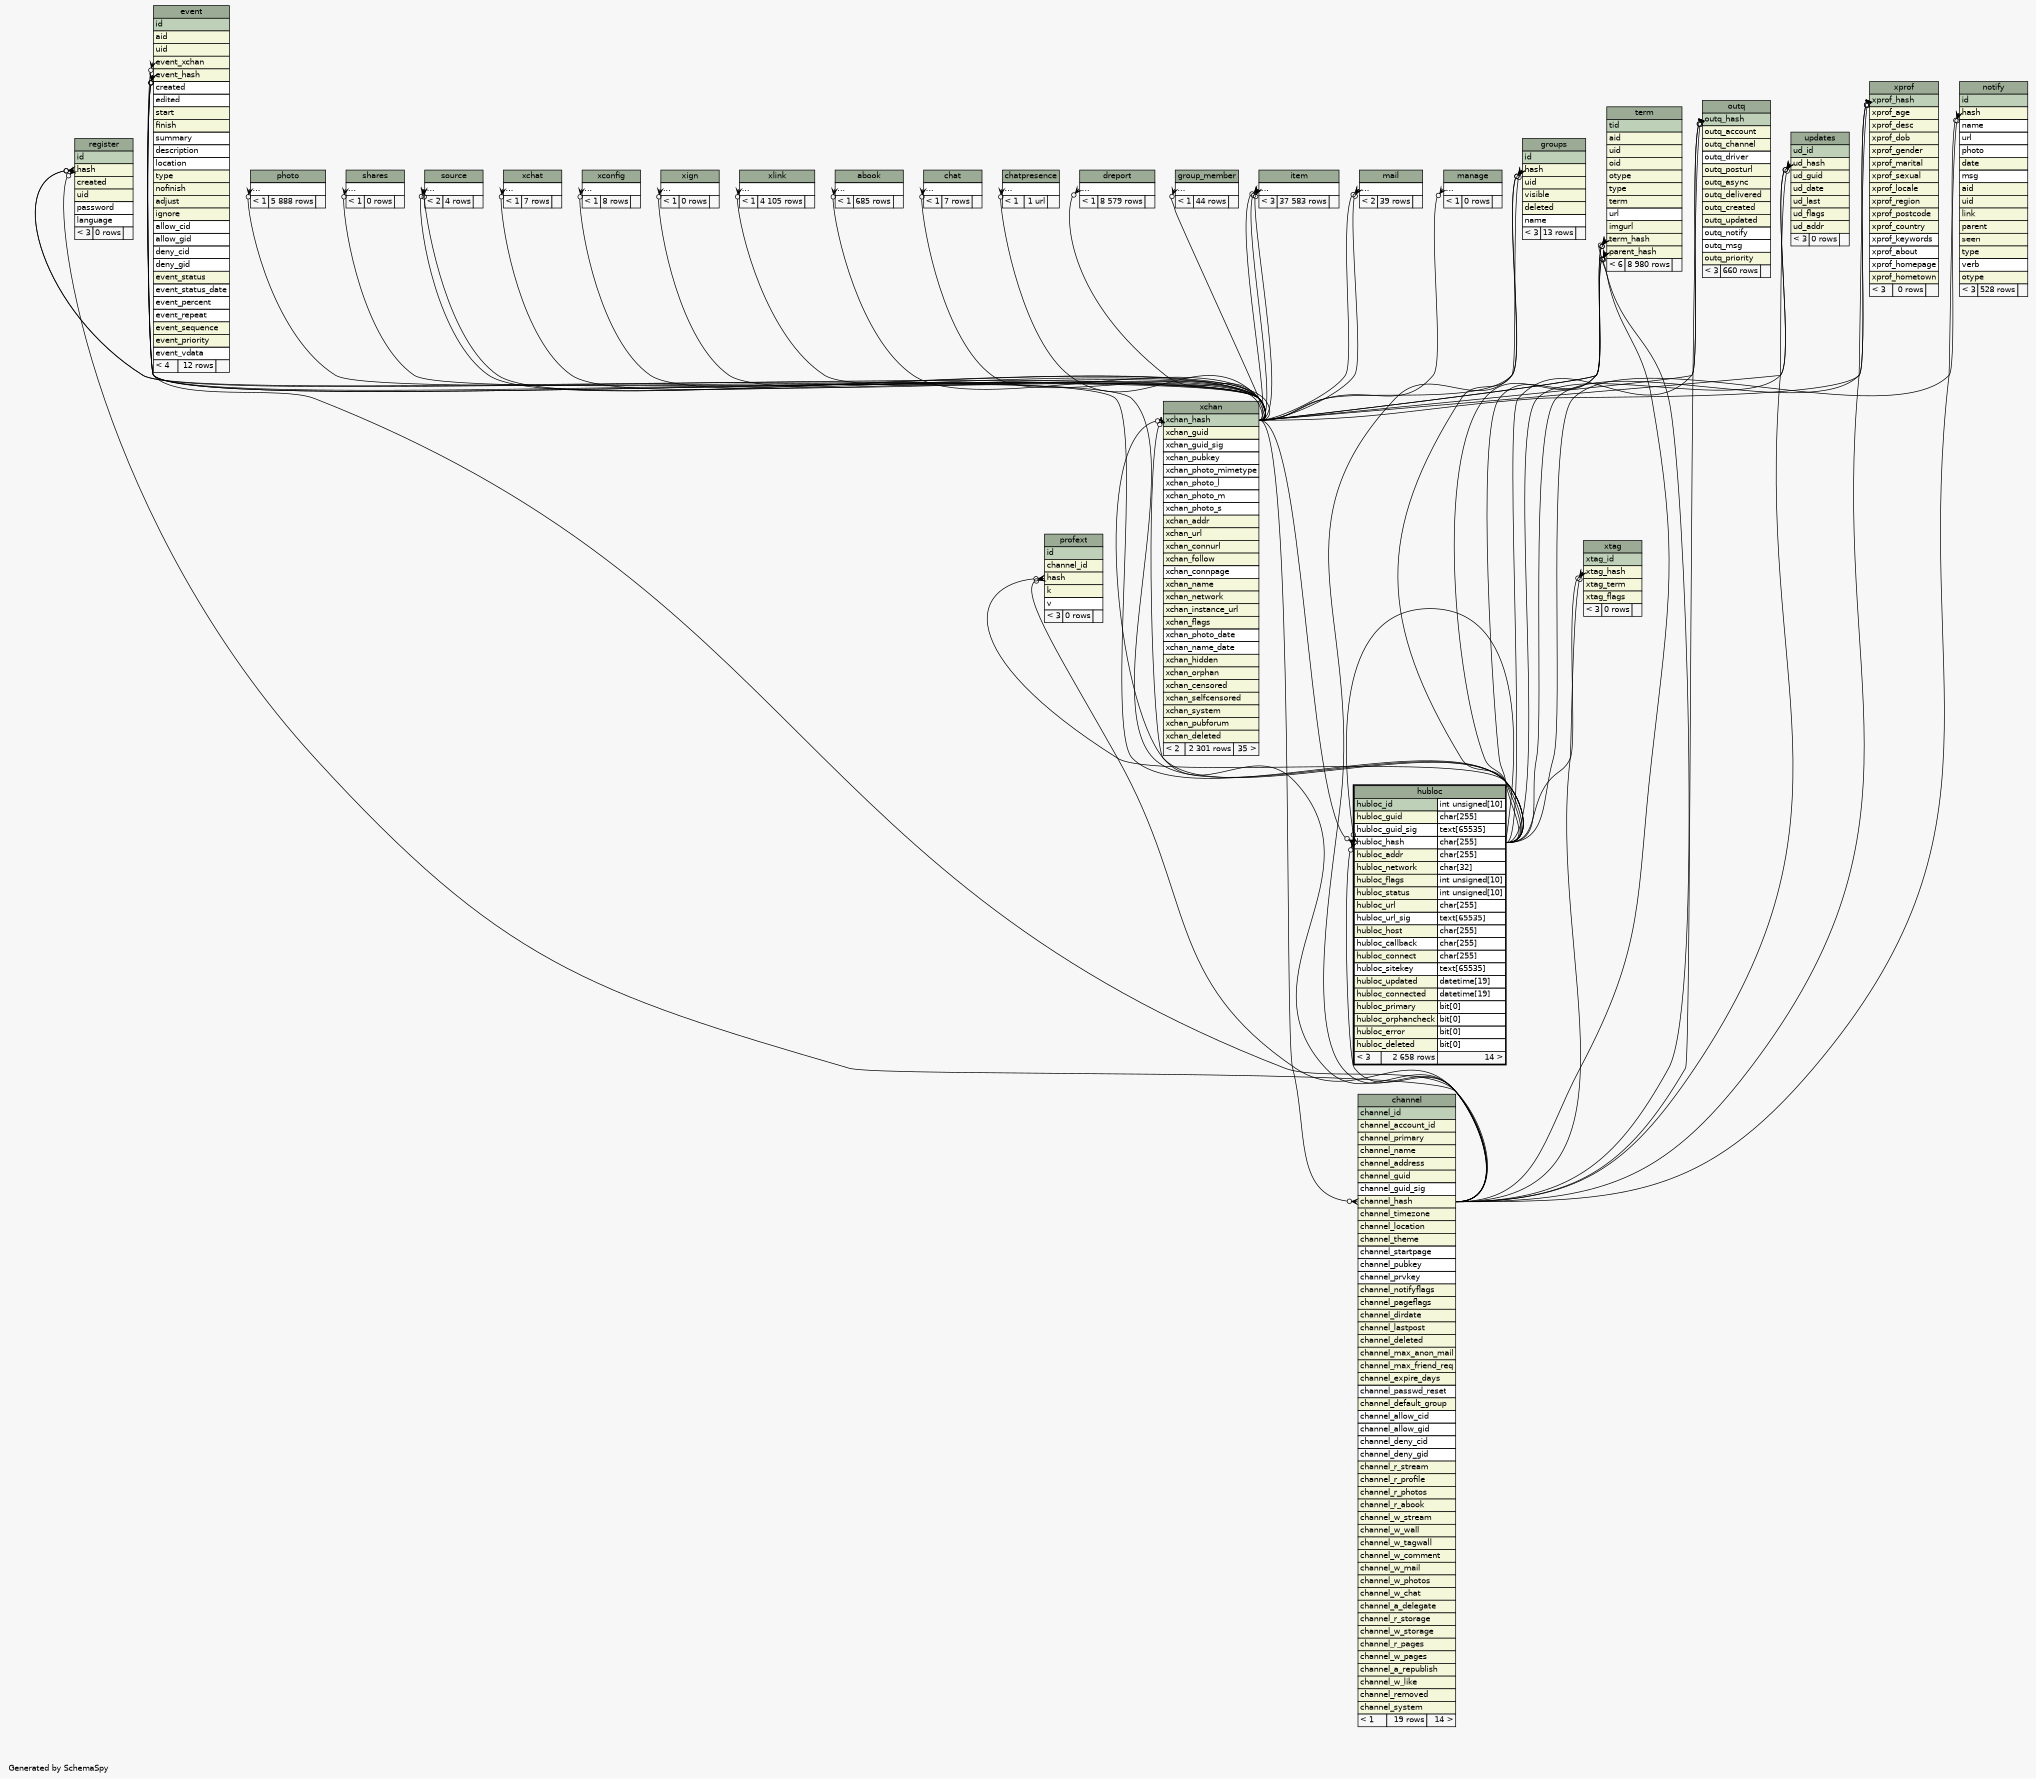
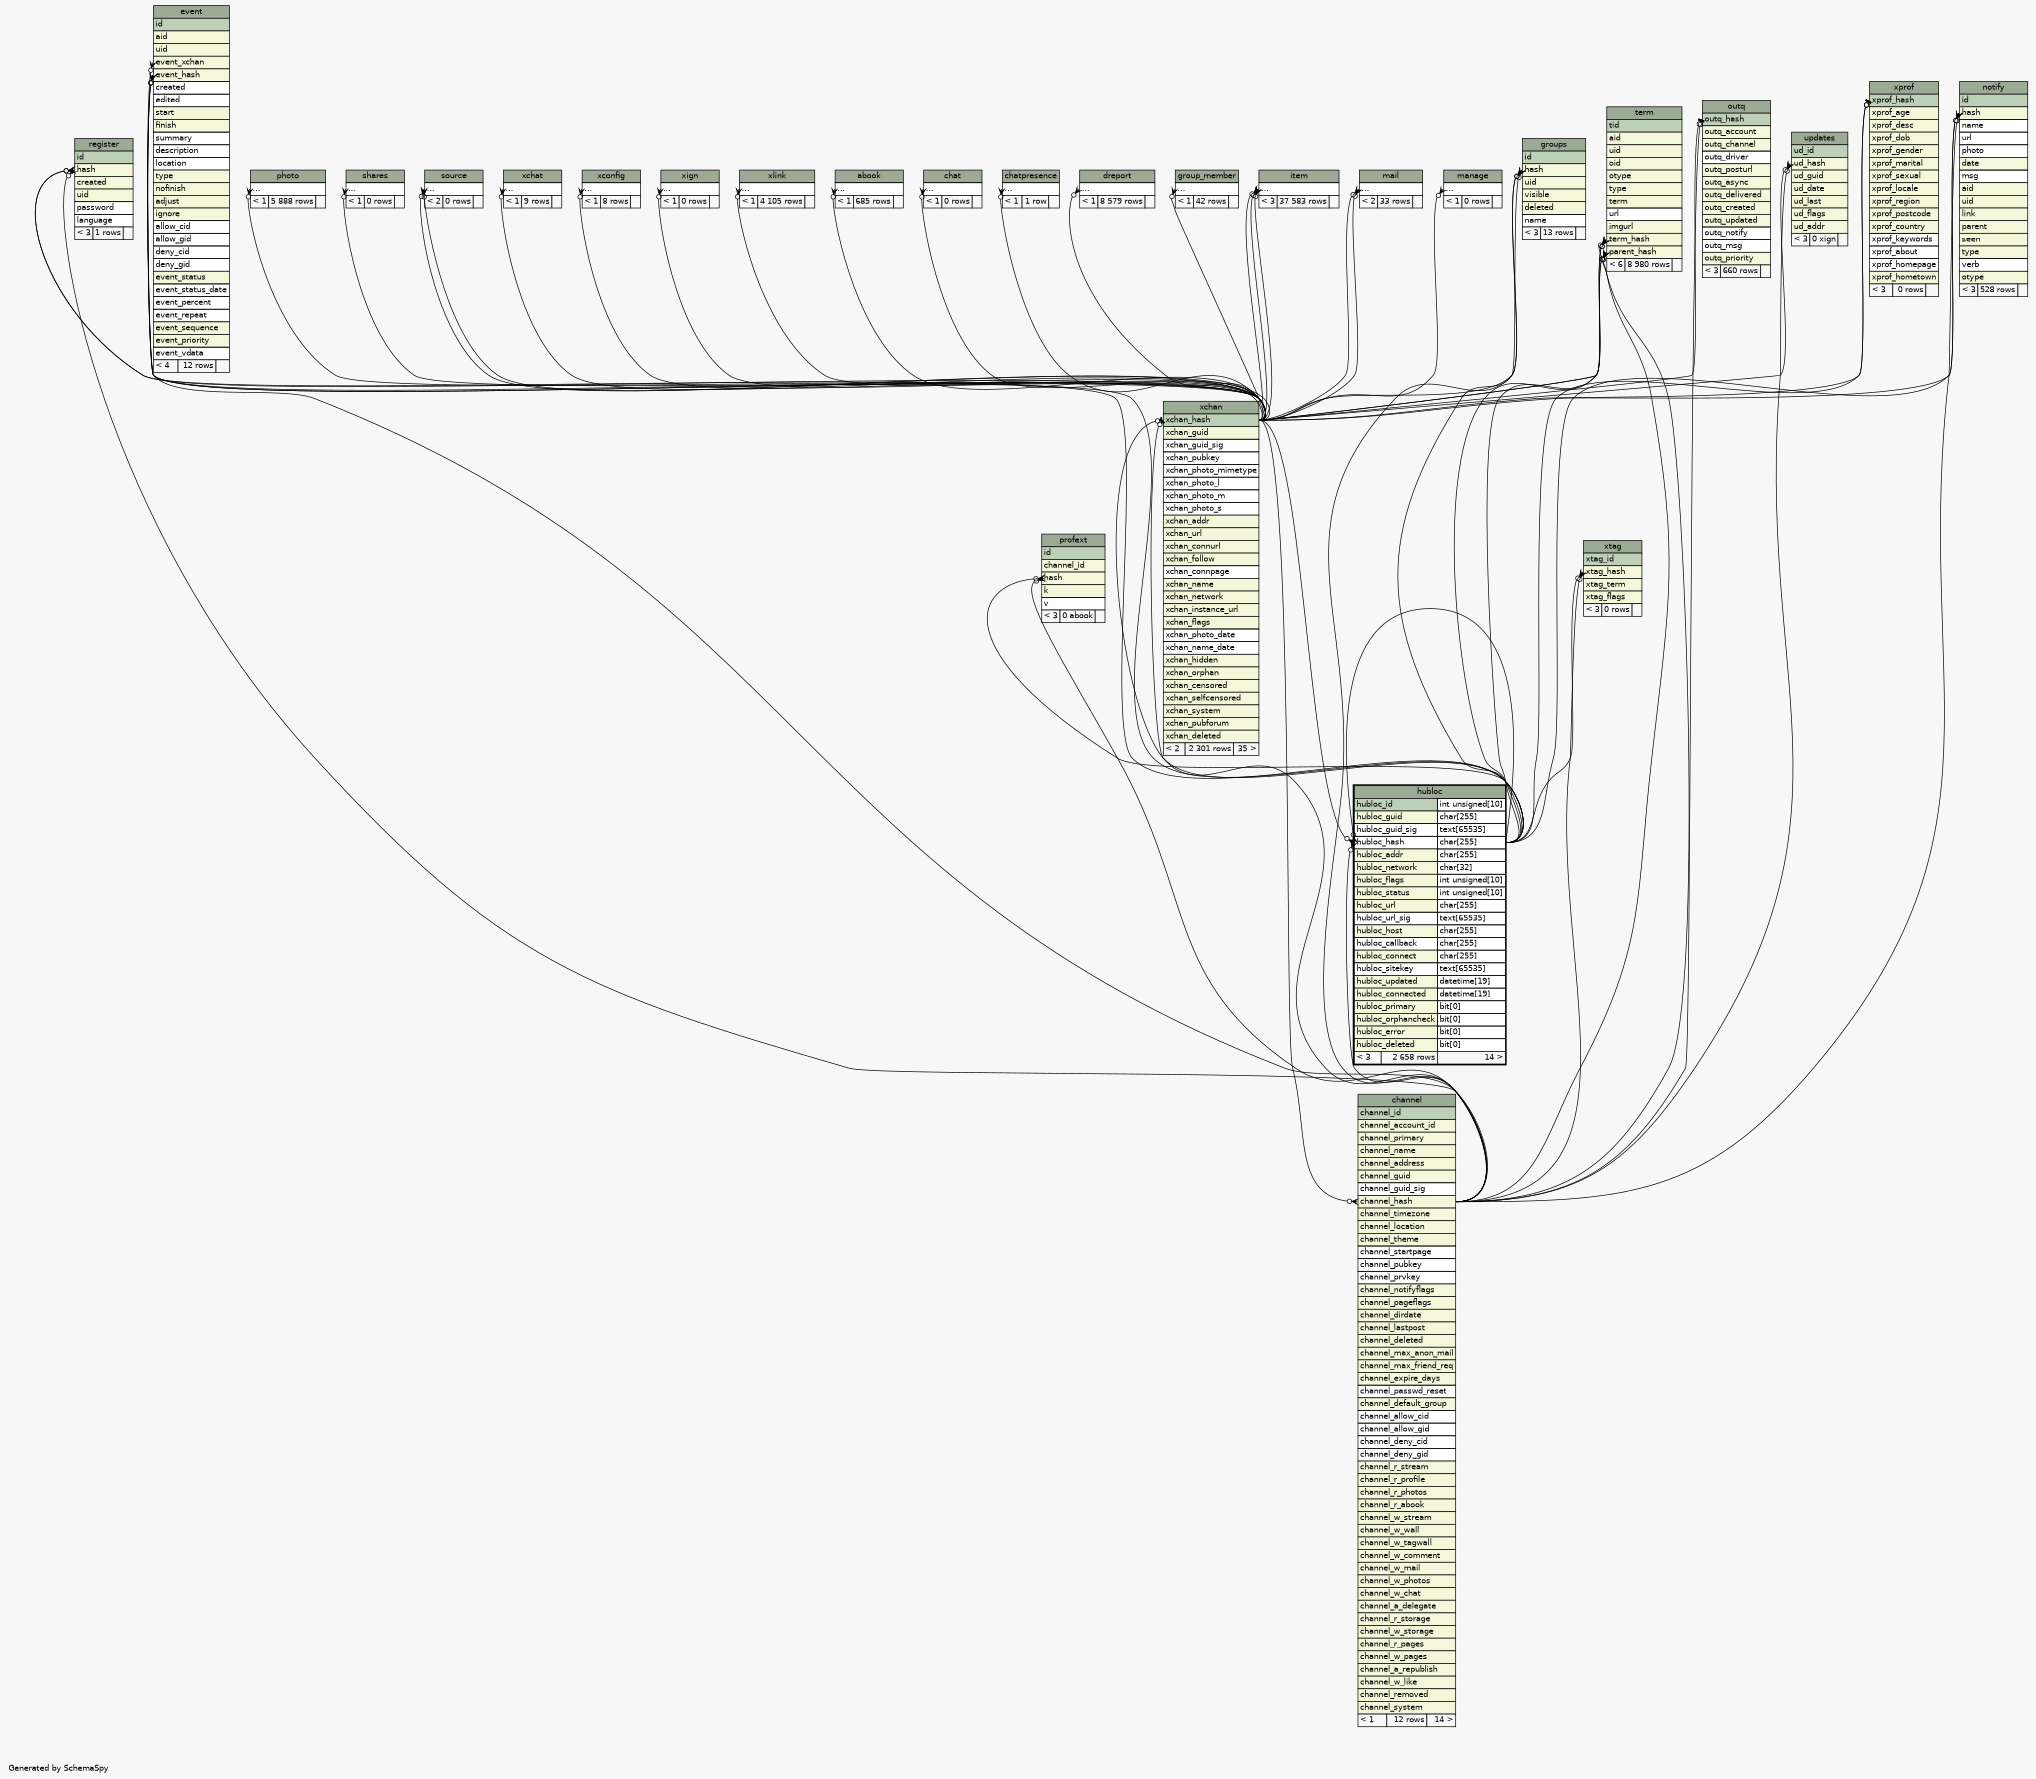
(458, 201) -> (458, 201)
(537, 201) -> (537, 201)
(957, 201) -> (957, 201)
(1036, 201) -> (1036, 201)
(1211, 201) -> (1211, 201)
(1395, 201) -> (1395, 201)
(108, 233) -> (108, 233)
(1824, 239) -> (1824, 239)
none -> (1755, 398)
(1531, 419) -> none
(1514, 425) -> none
(1078, 616) -> (1078, 616)
(1863, 771) -> none
(1409, 1720) -> (1409, 1720)
